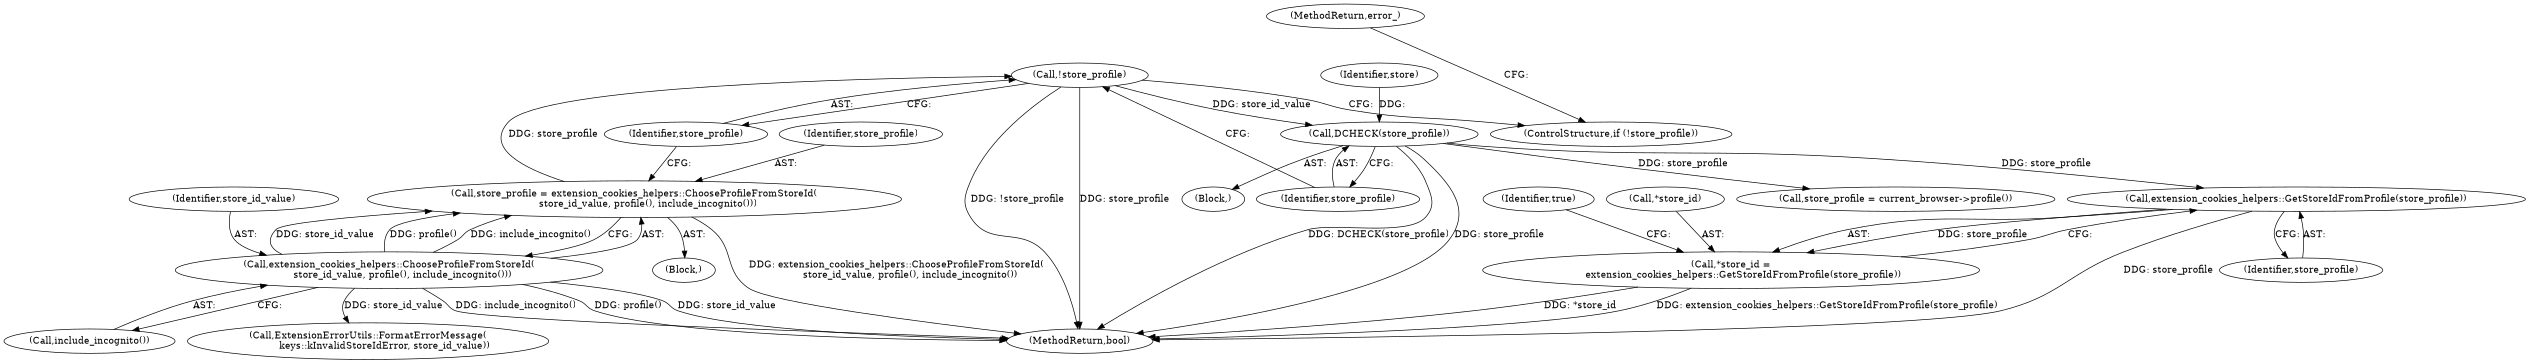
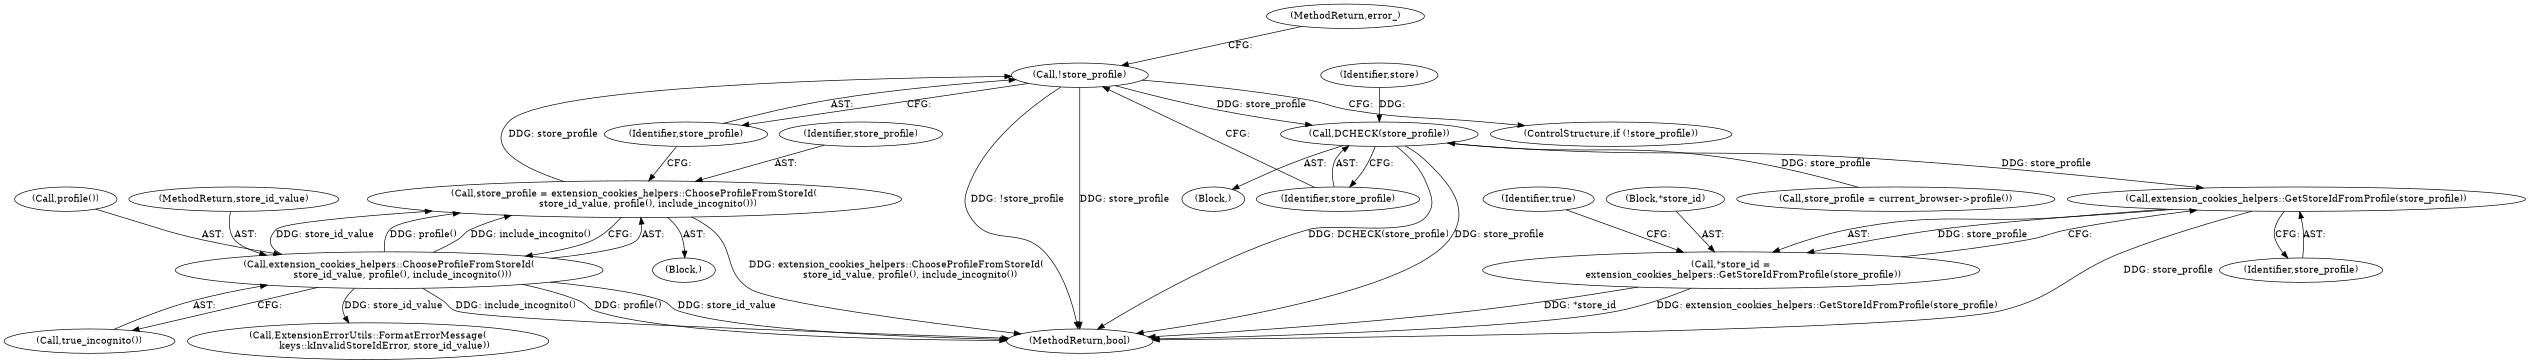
(1475, 74) -> (1215, 45)
(1262, 105) -> (1262, 105)
(1623, 167) -> (1729, 158)
none -> (66, 199)
(234, 199) -> (234, 199)
(1665, 199) -> (1665, 199)
(90, 341) -> (90, 341)
